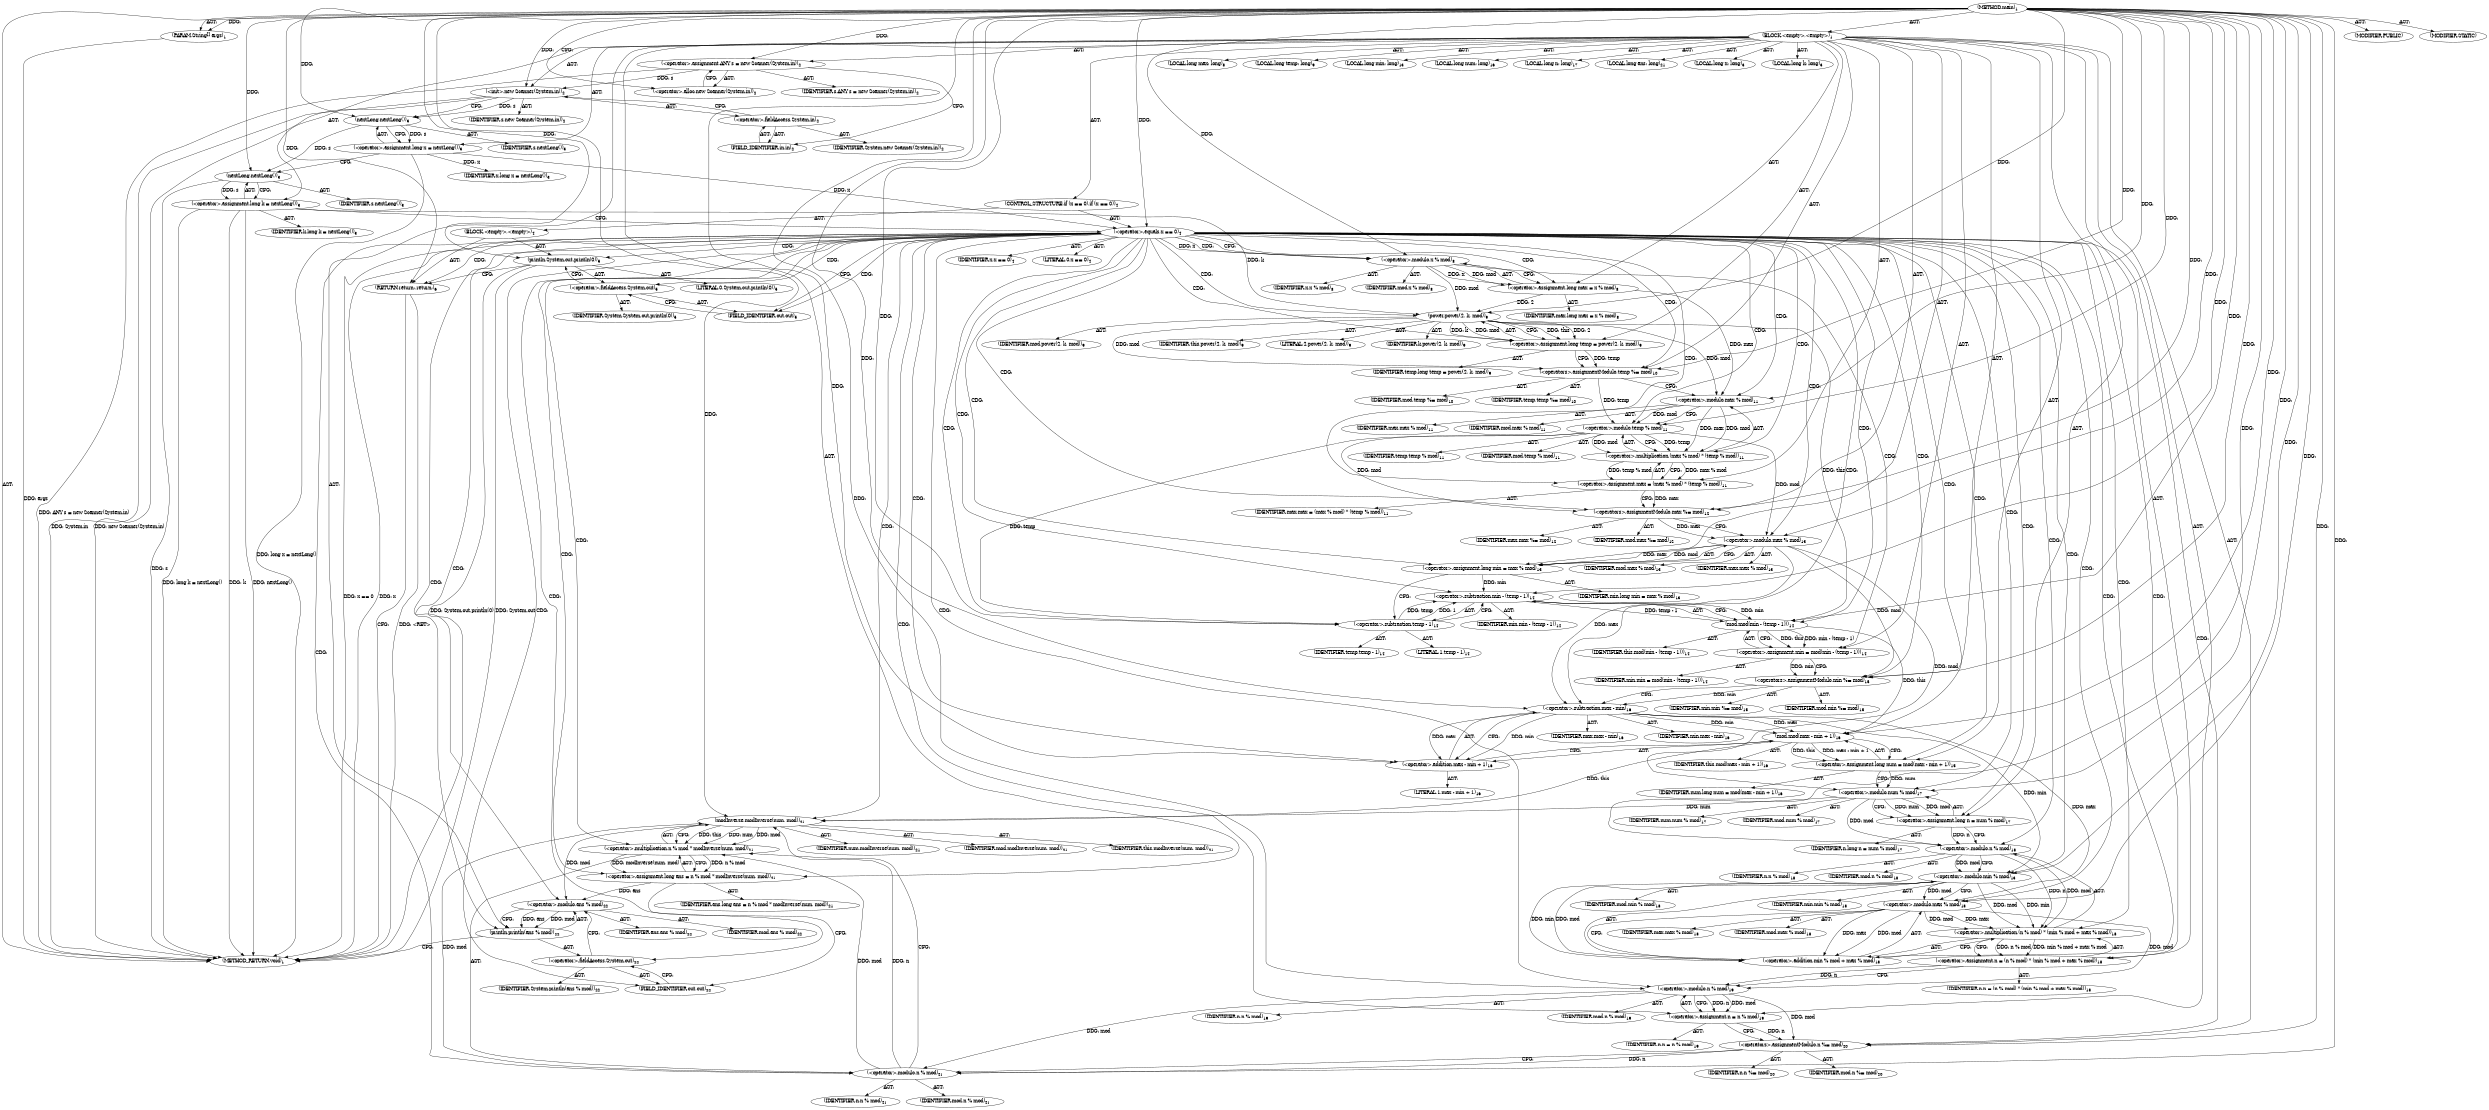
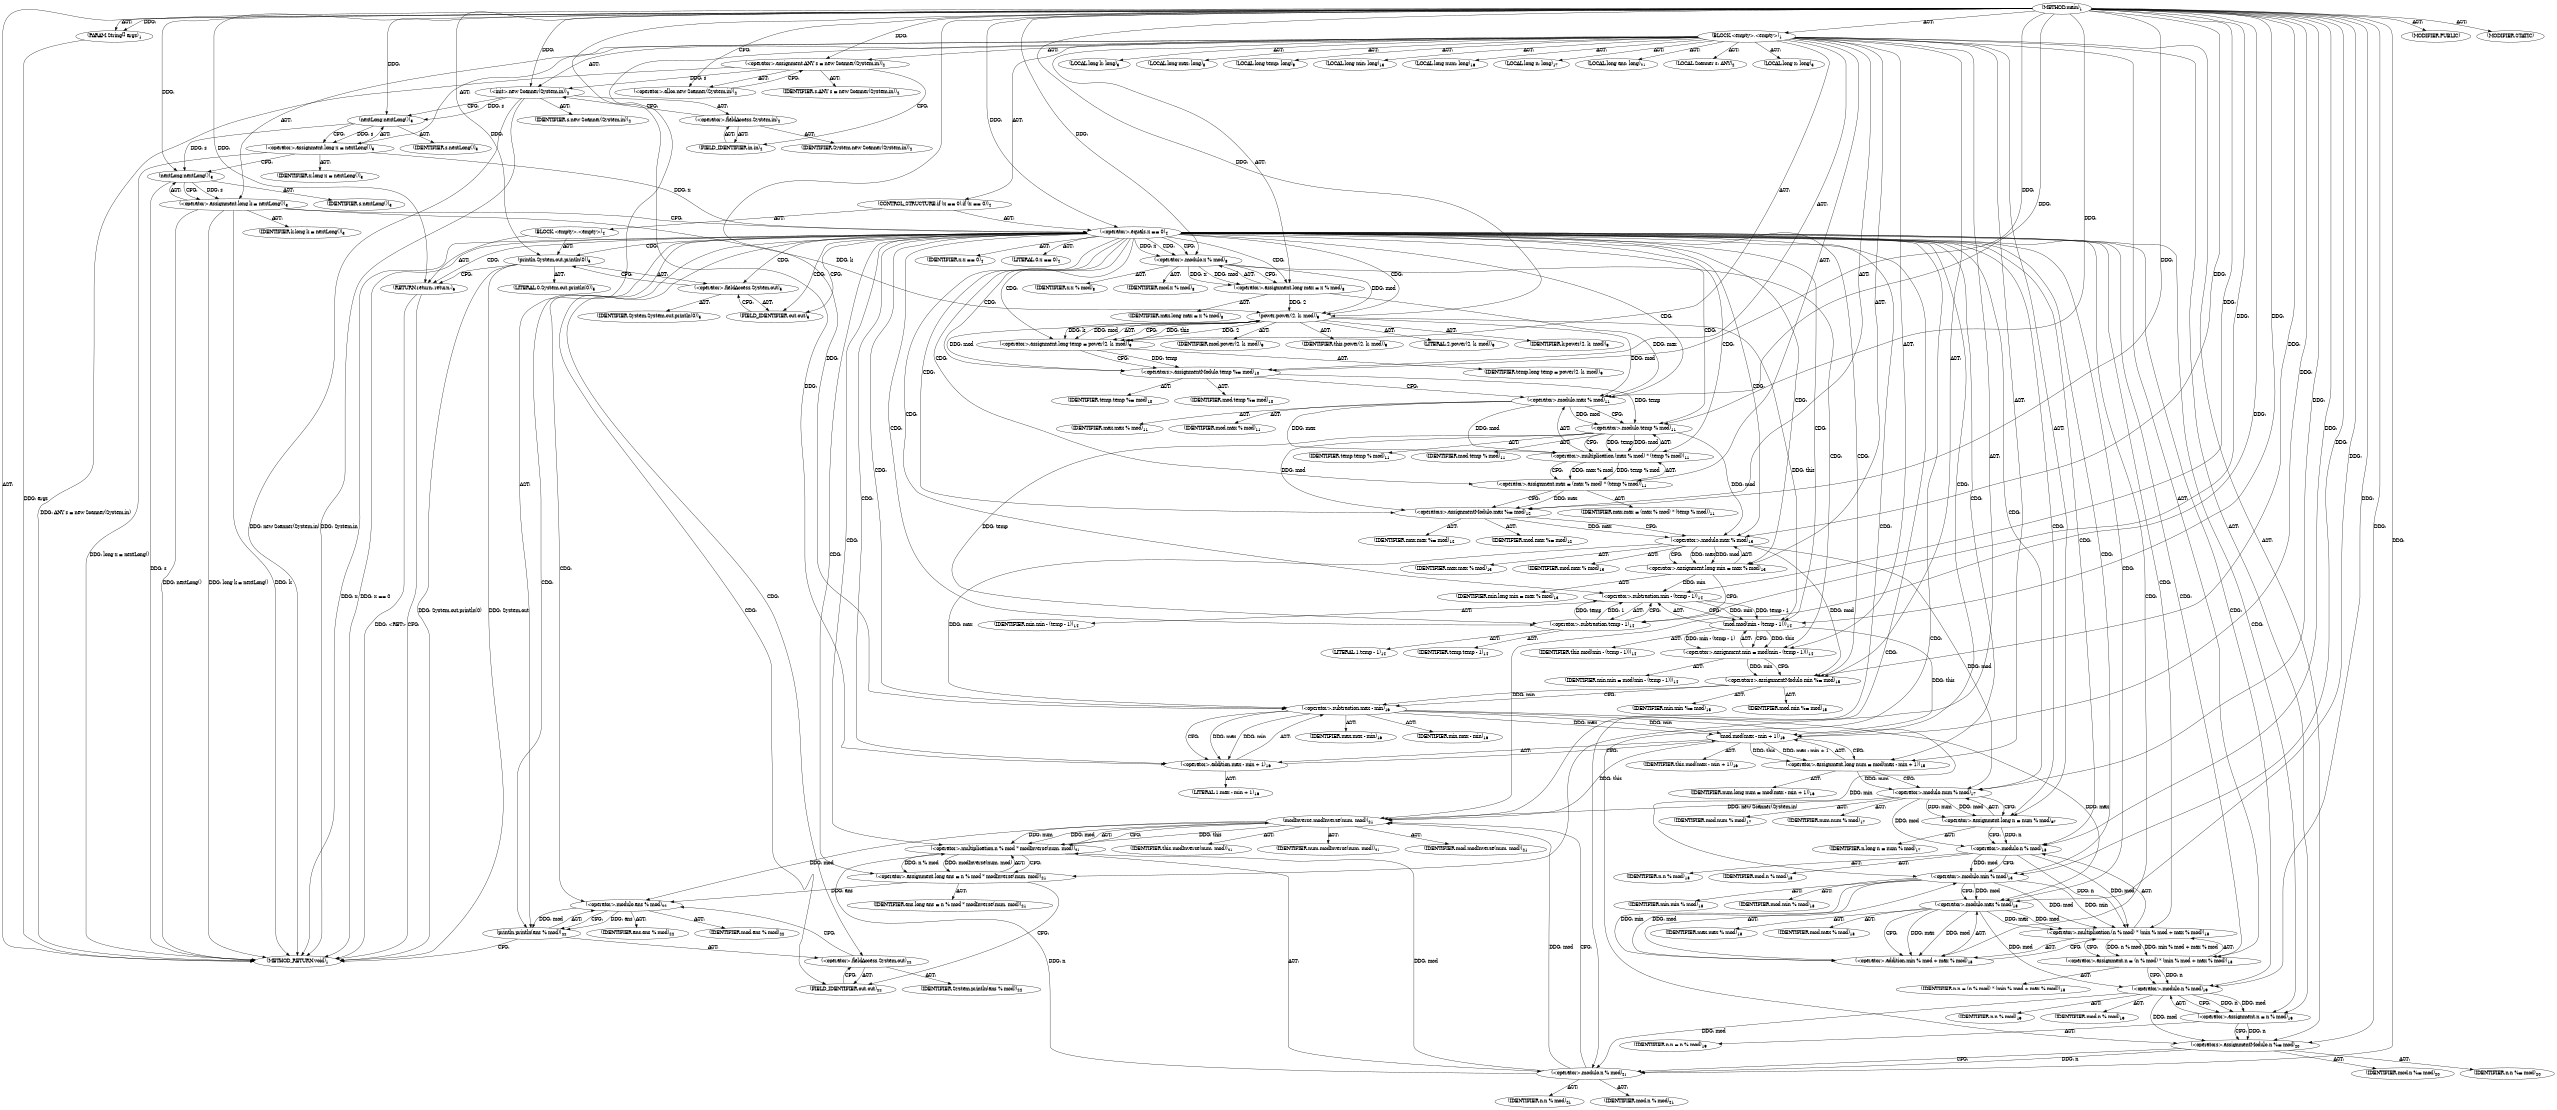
none -> (1705, 64)
(472, 163) -> (326, 163)
(1698, 807) -> (1762, 807)
(2008, 821) -> (2054, 821)
